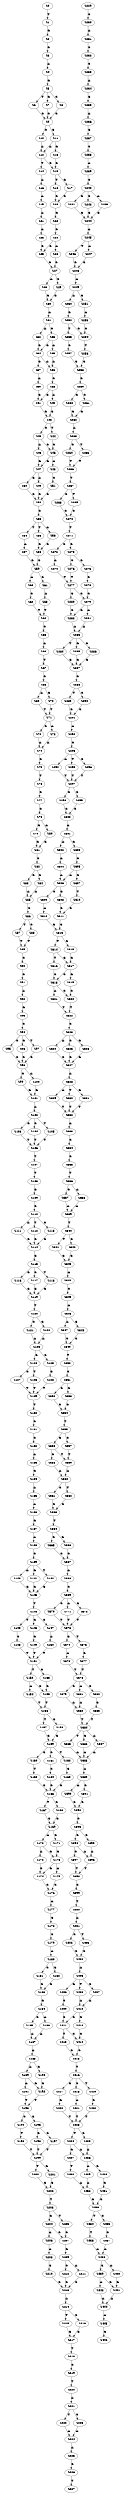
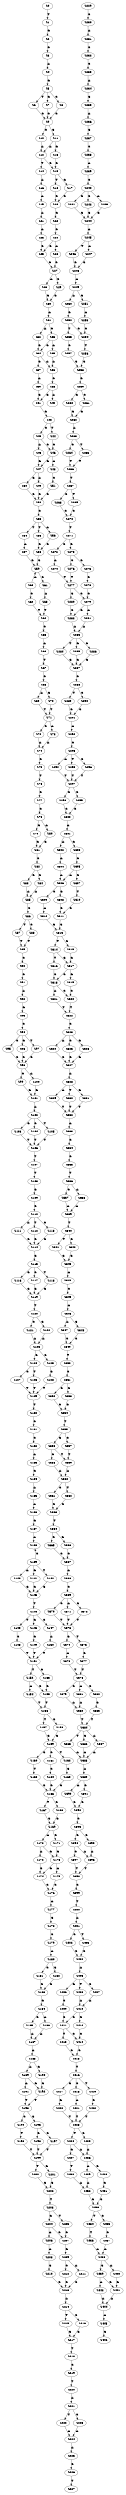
(51, 411) -> none
(31, 576) -> (33, 578)
(34, 1553) -> (36, 1555)
(67, 1612) -> (67, 1612)
